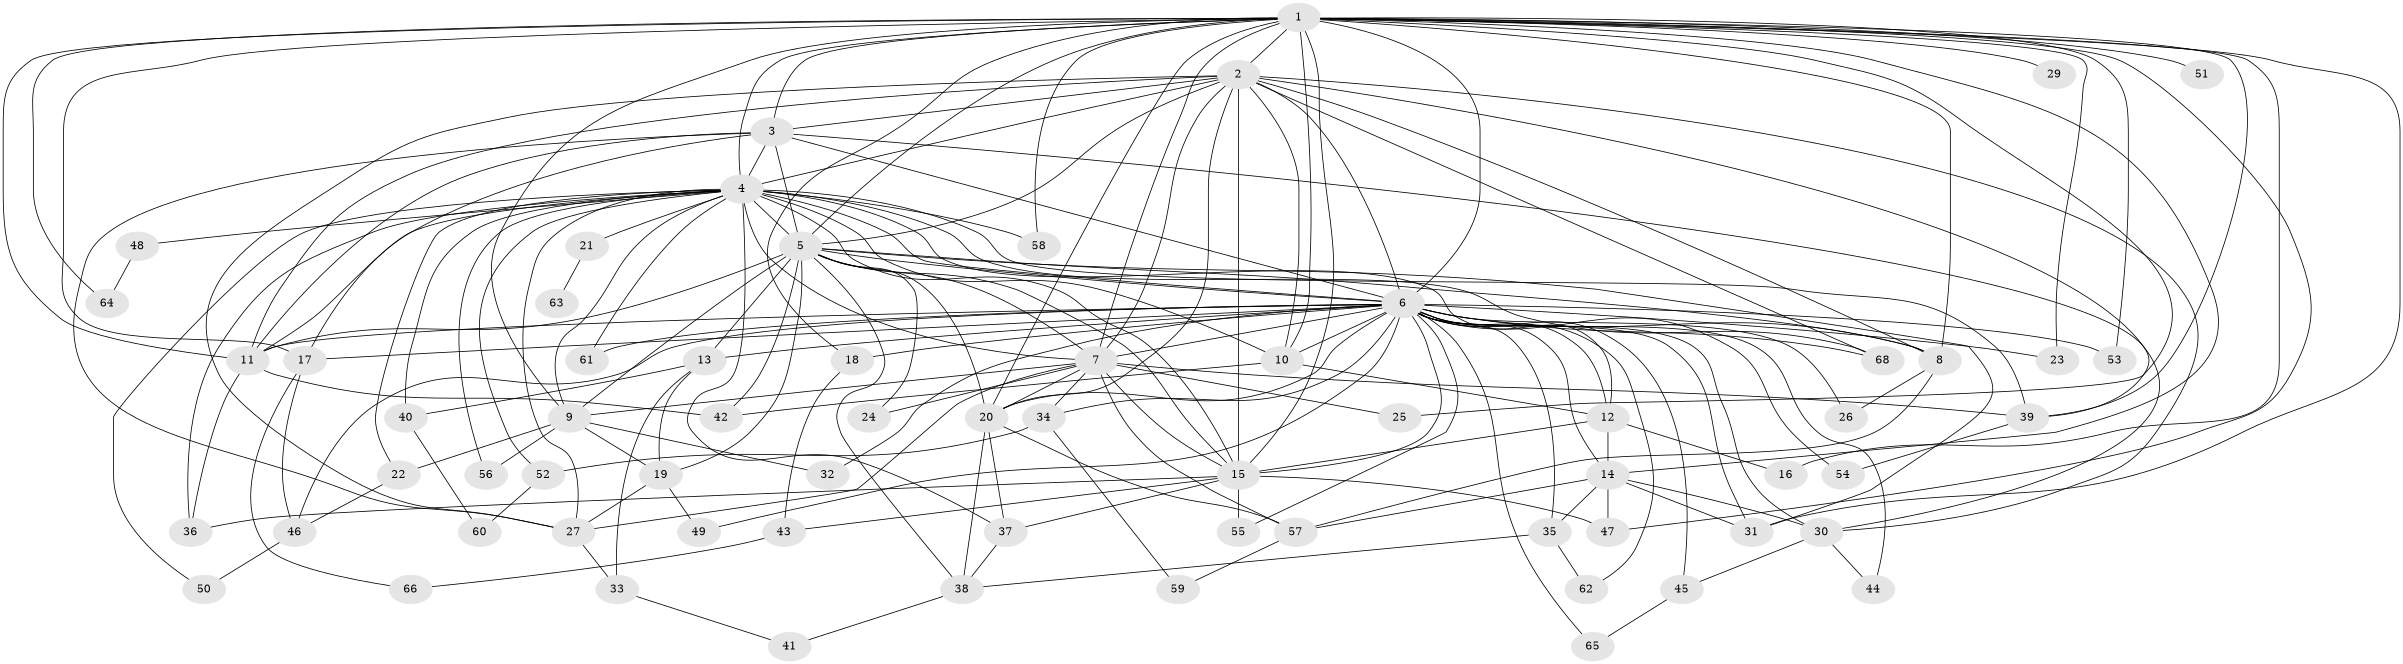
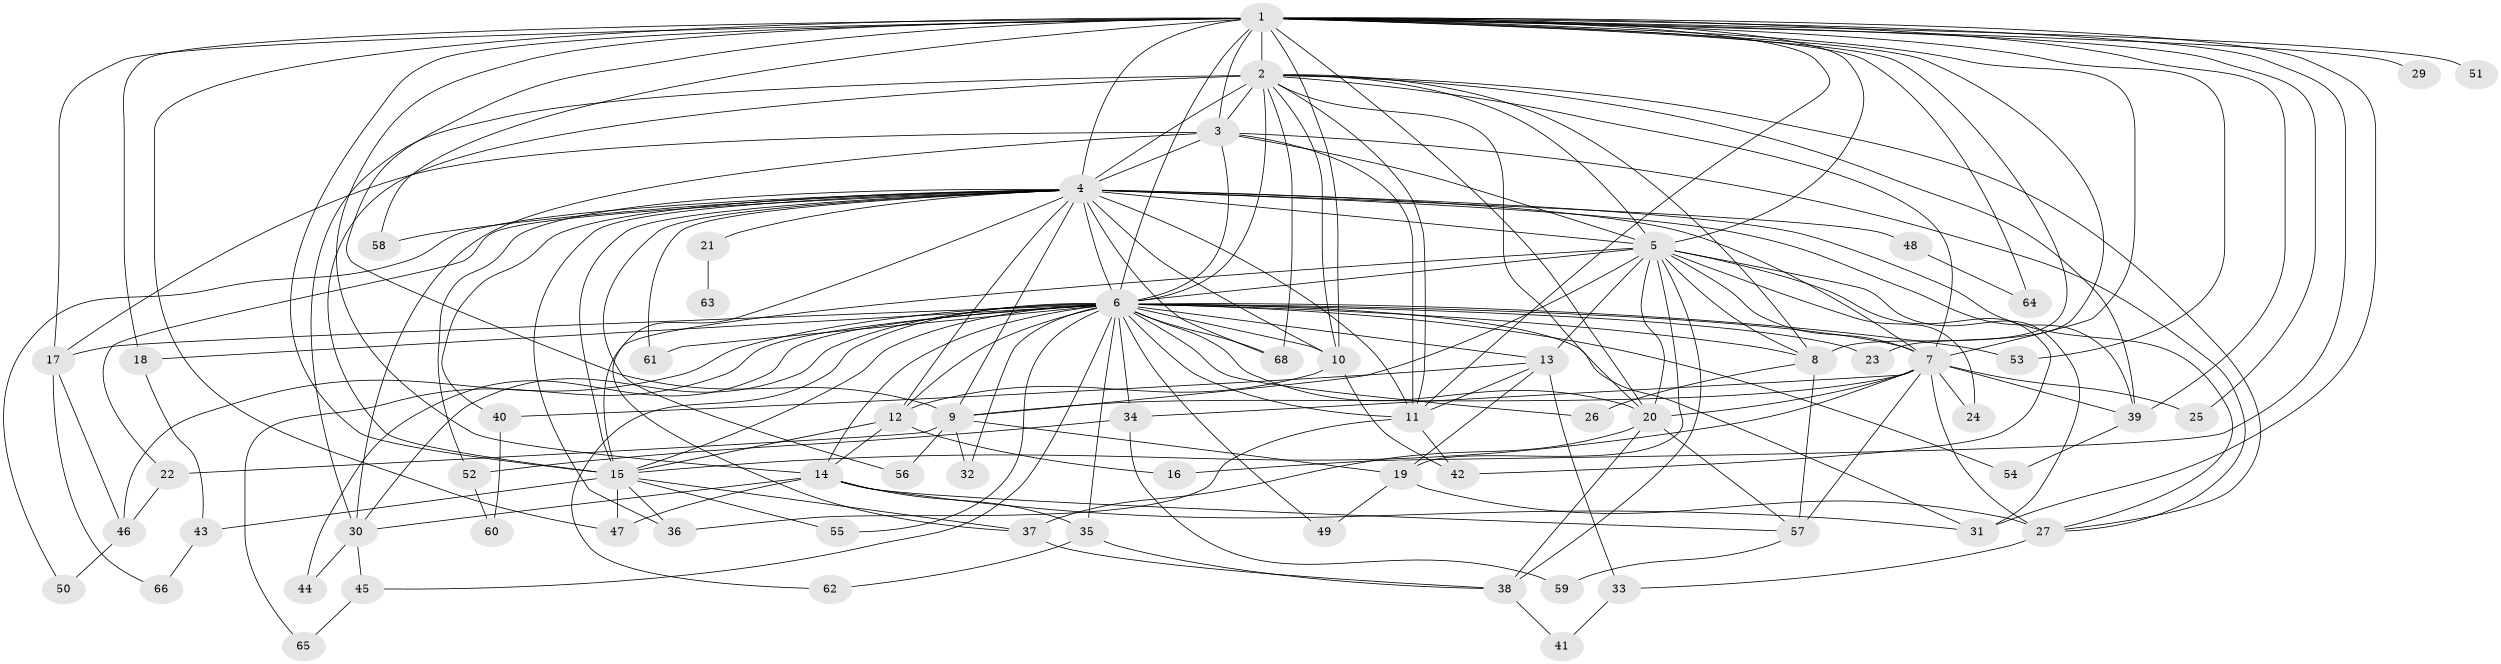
(593, 316) -> (1485, 387)
